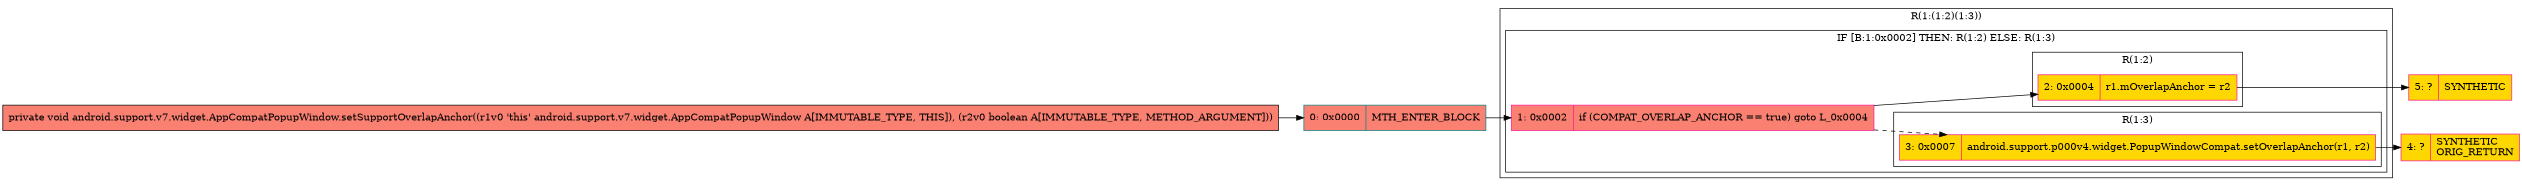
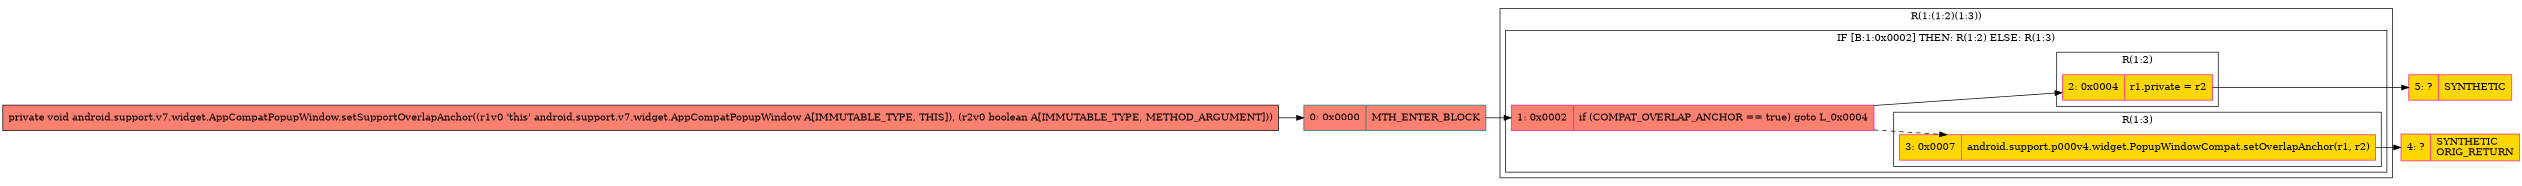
(2169, 87) -> (2169, 87)
